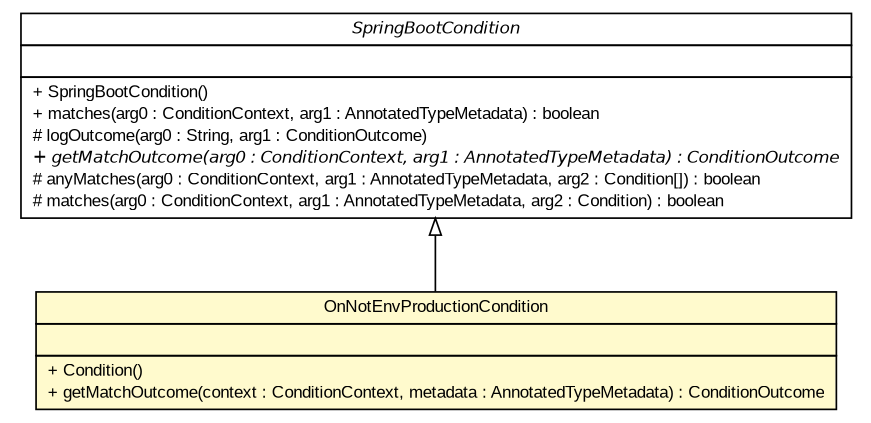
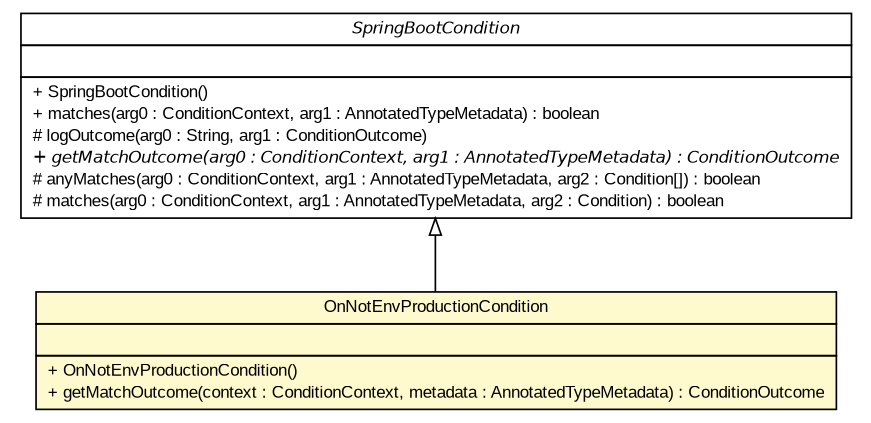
(96, 371) -> (173, 371)
